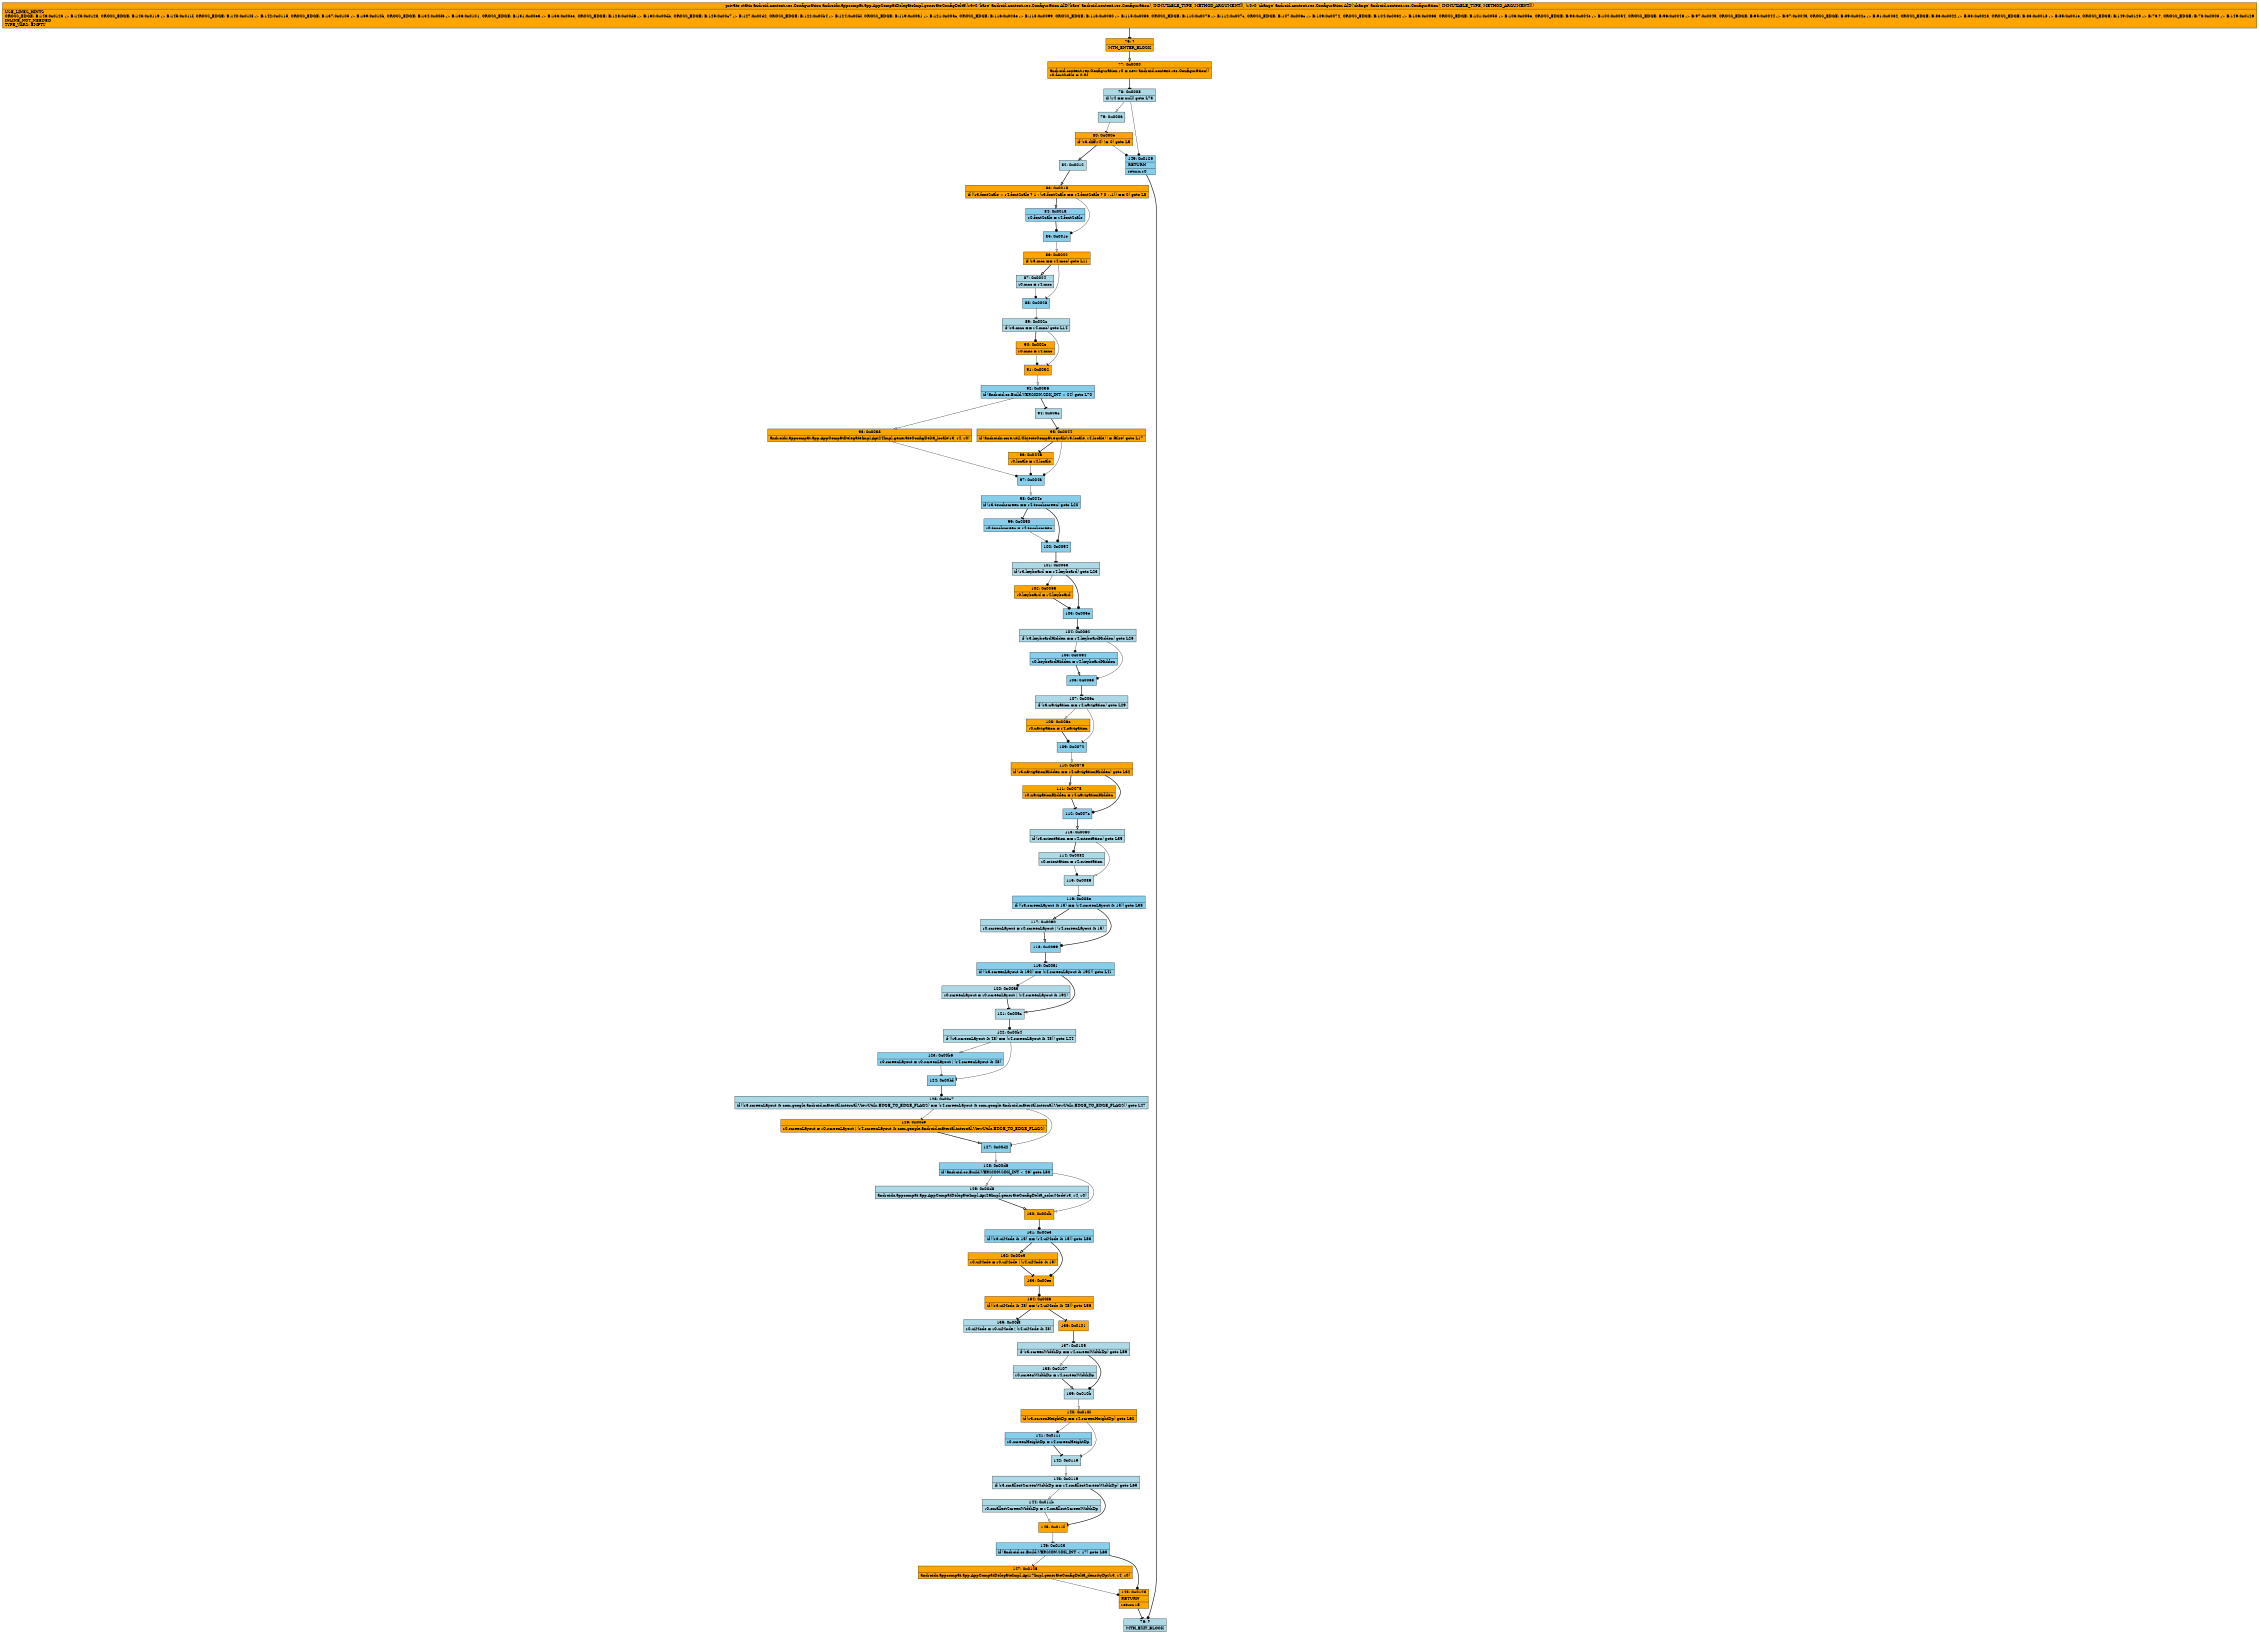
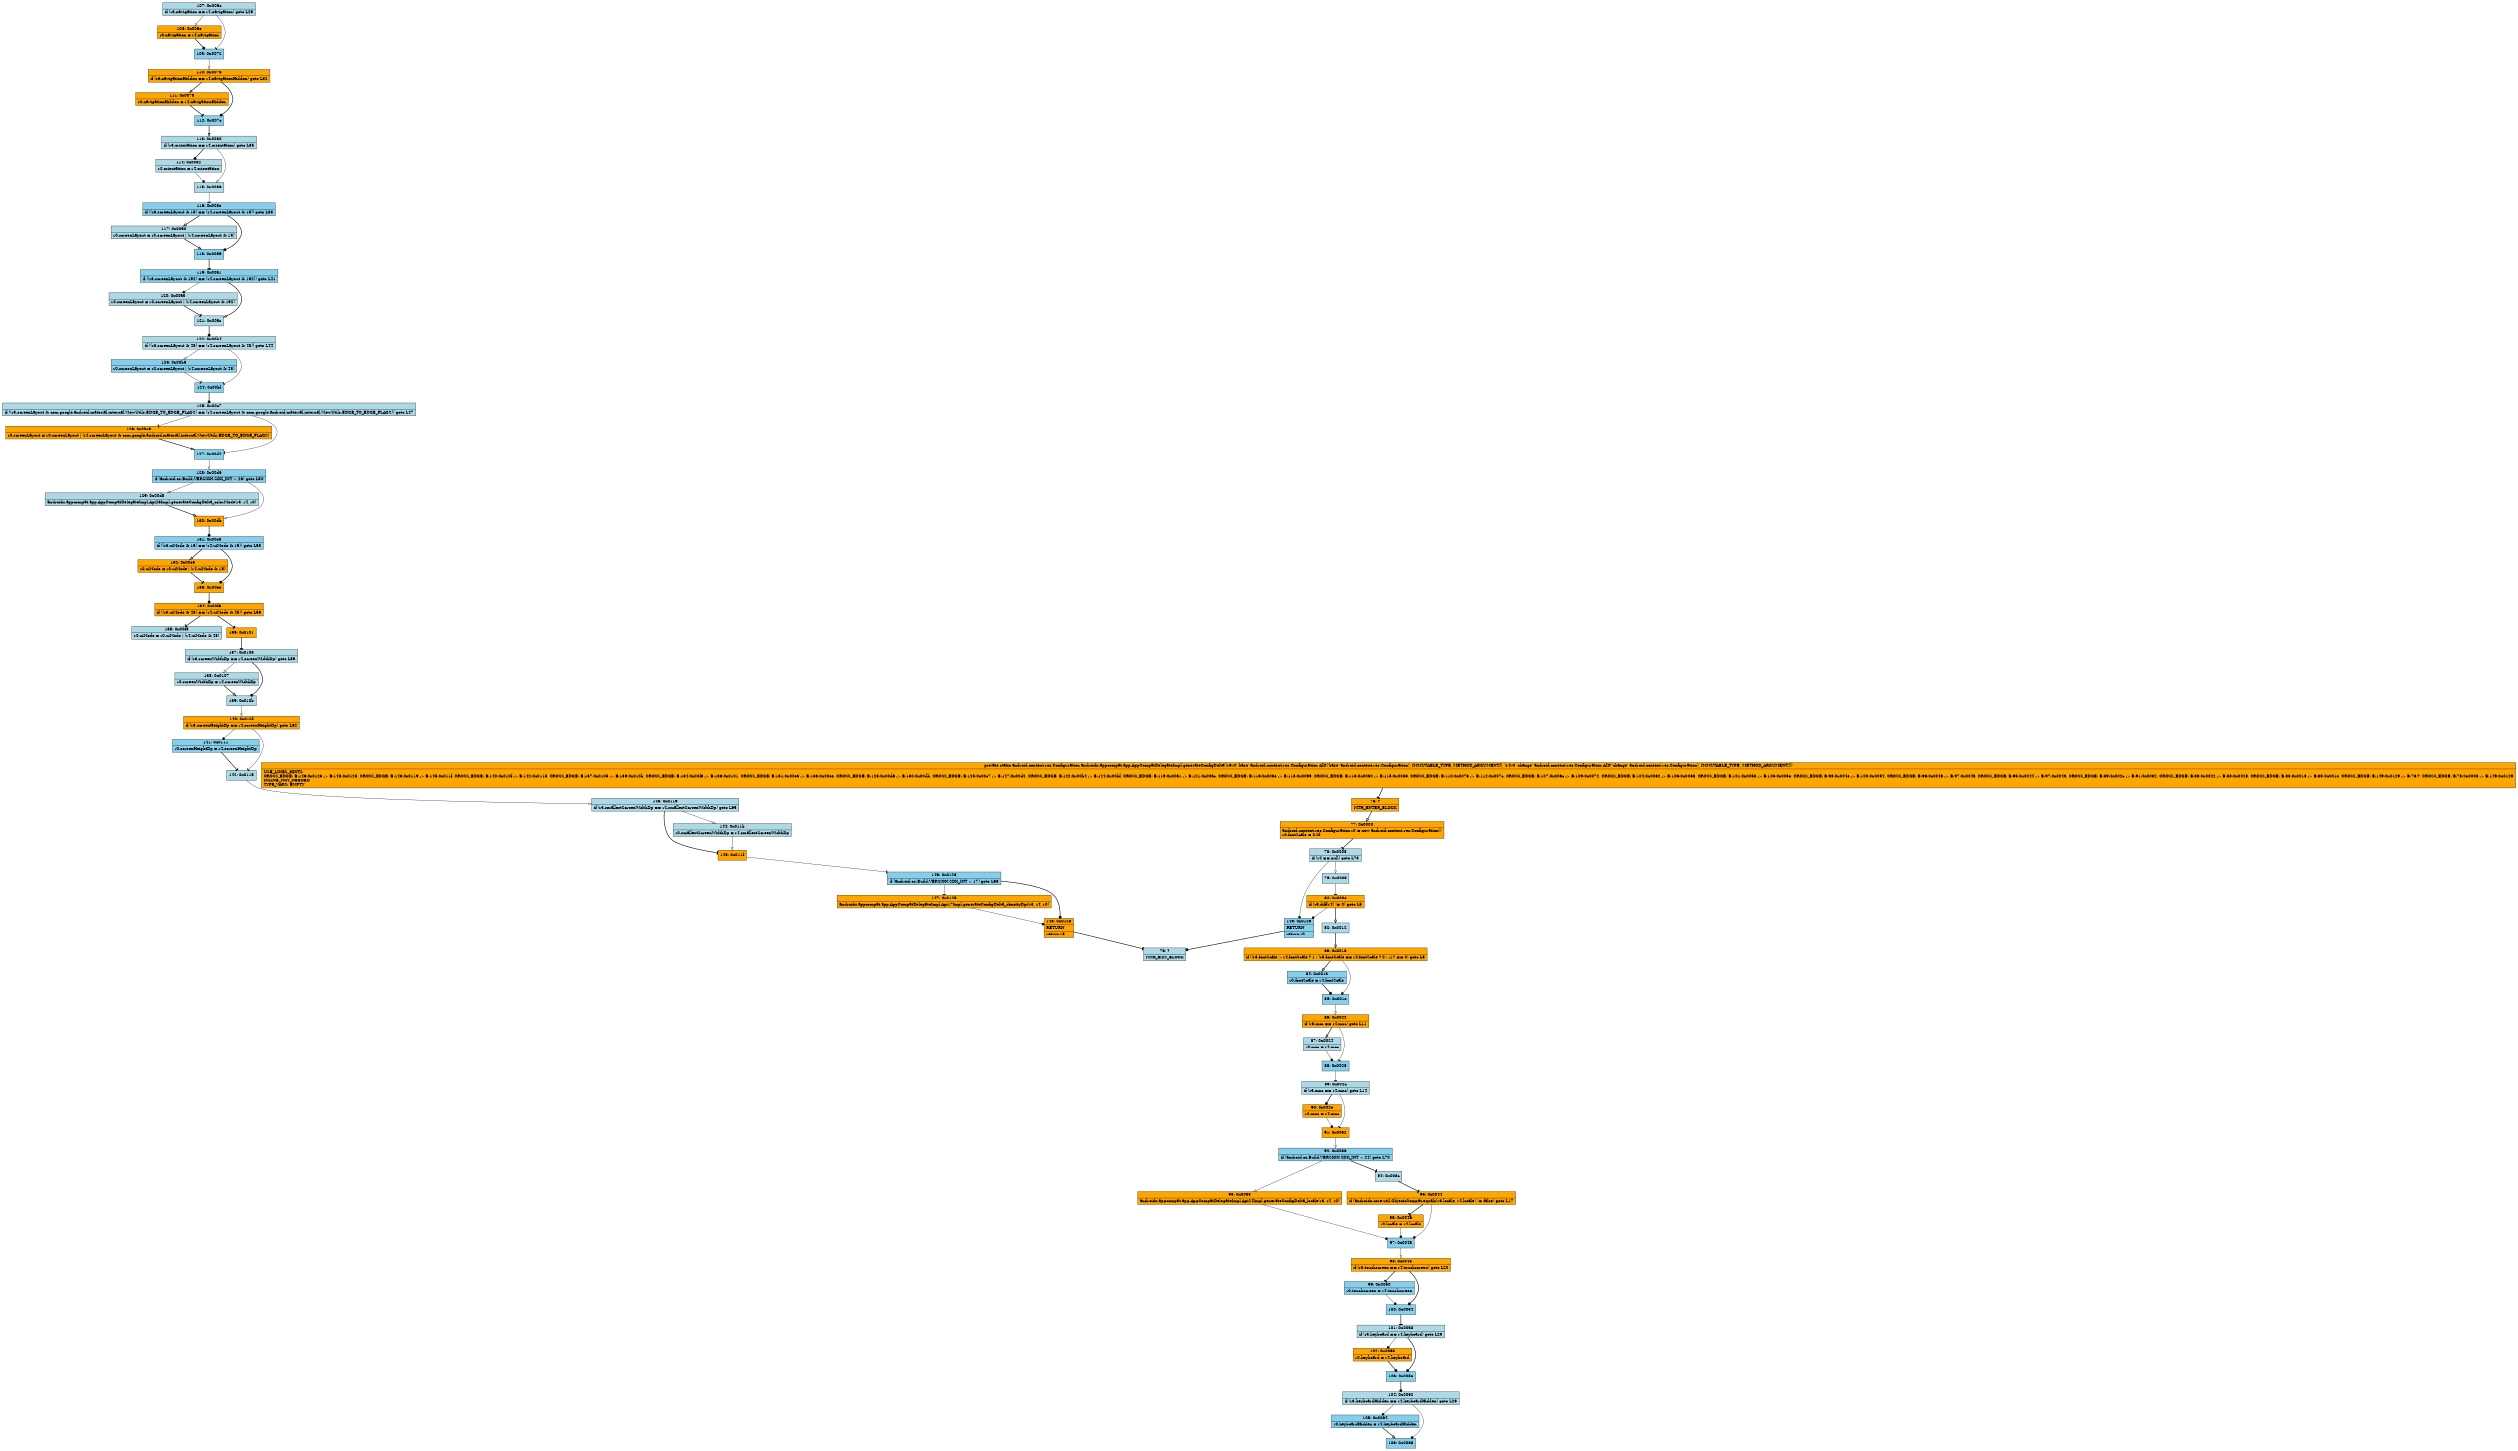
(1031, 502) -> (1401, 1265)
(1082, 690) -> none
